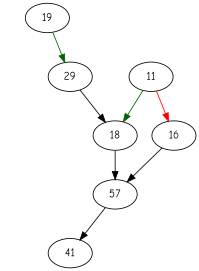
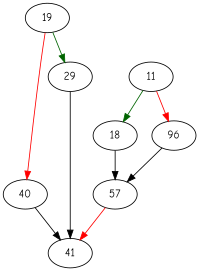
(90, 103) -> (70, 161)
(174, 136) -> (174, 136)
none -> (25, 194)
(95, 221) -> (95, 221)
